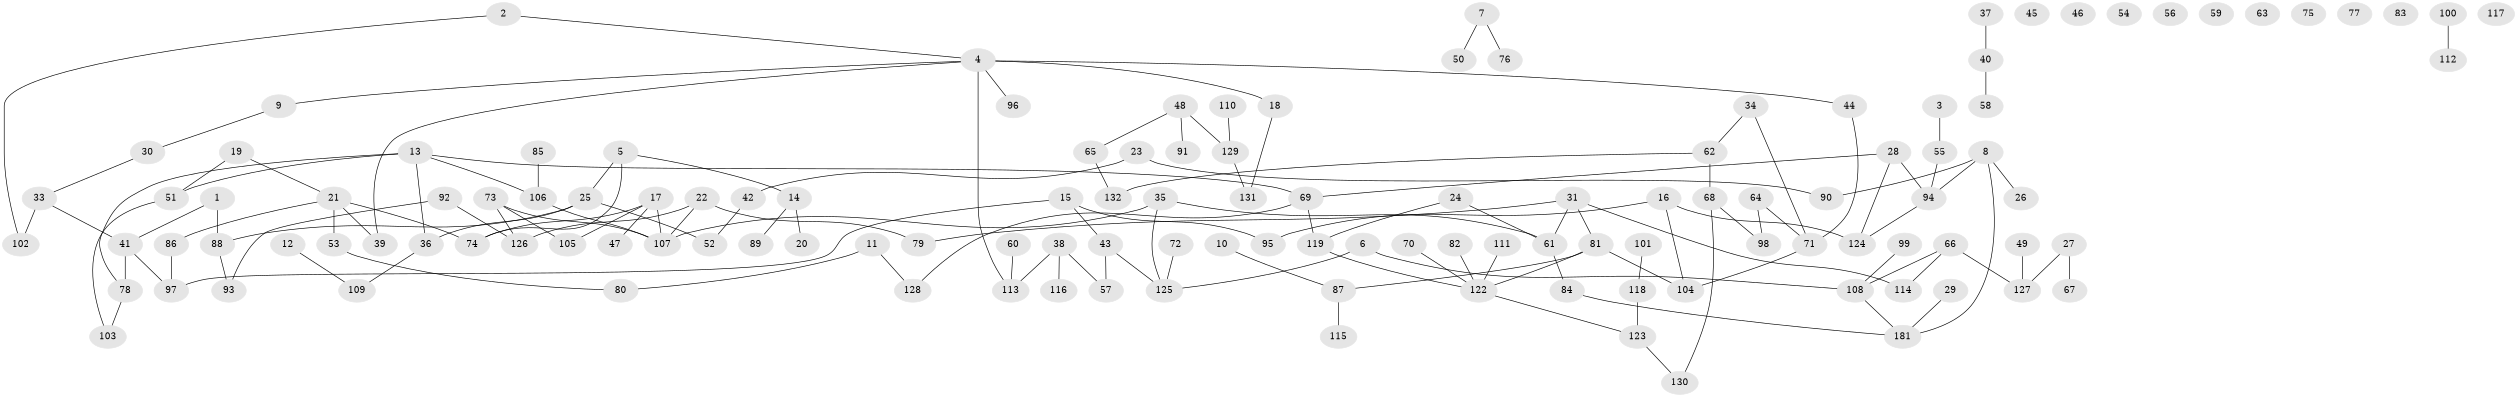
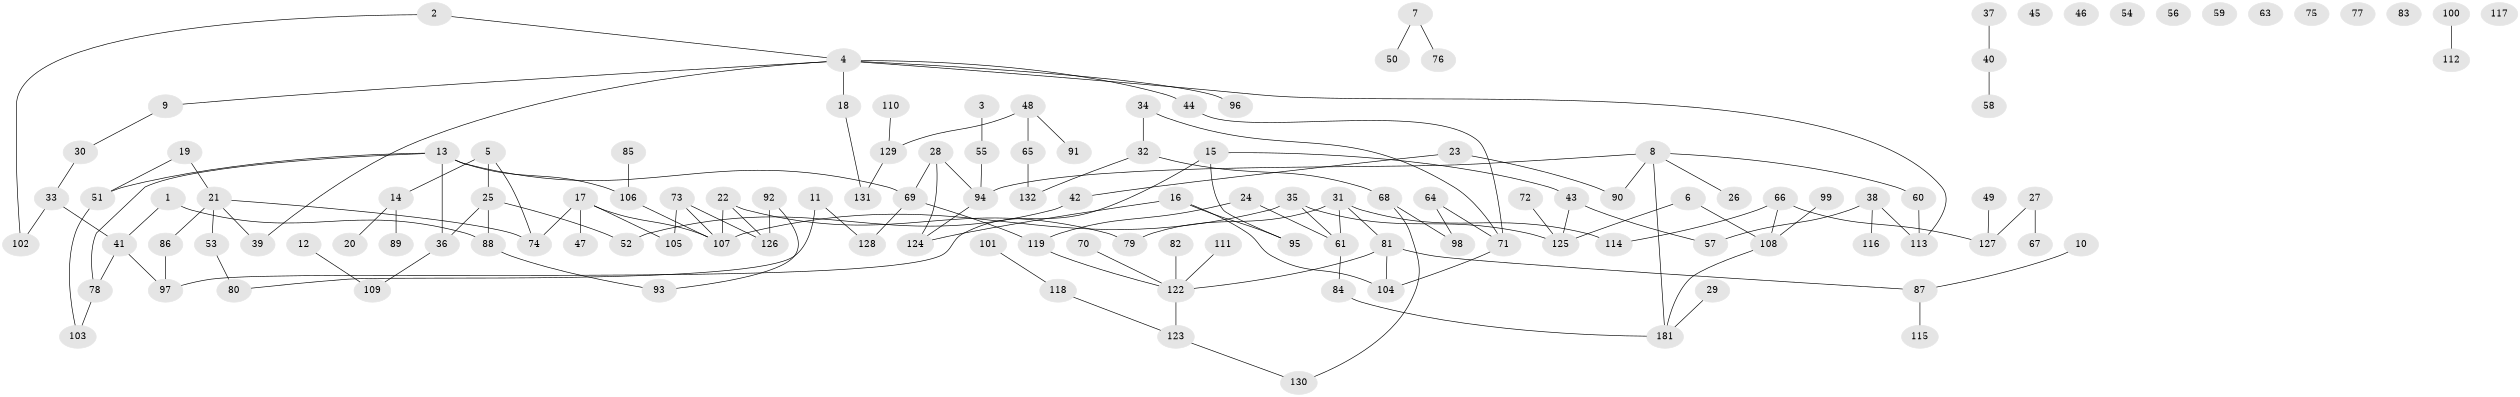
(1710, 152) -> (1143, 152)
none -> (1789, 165)
